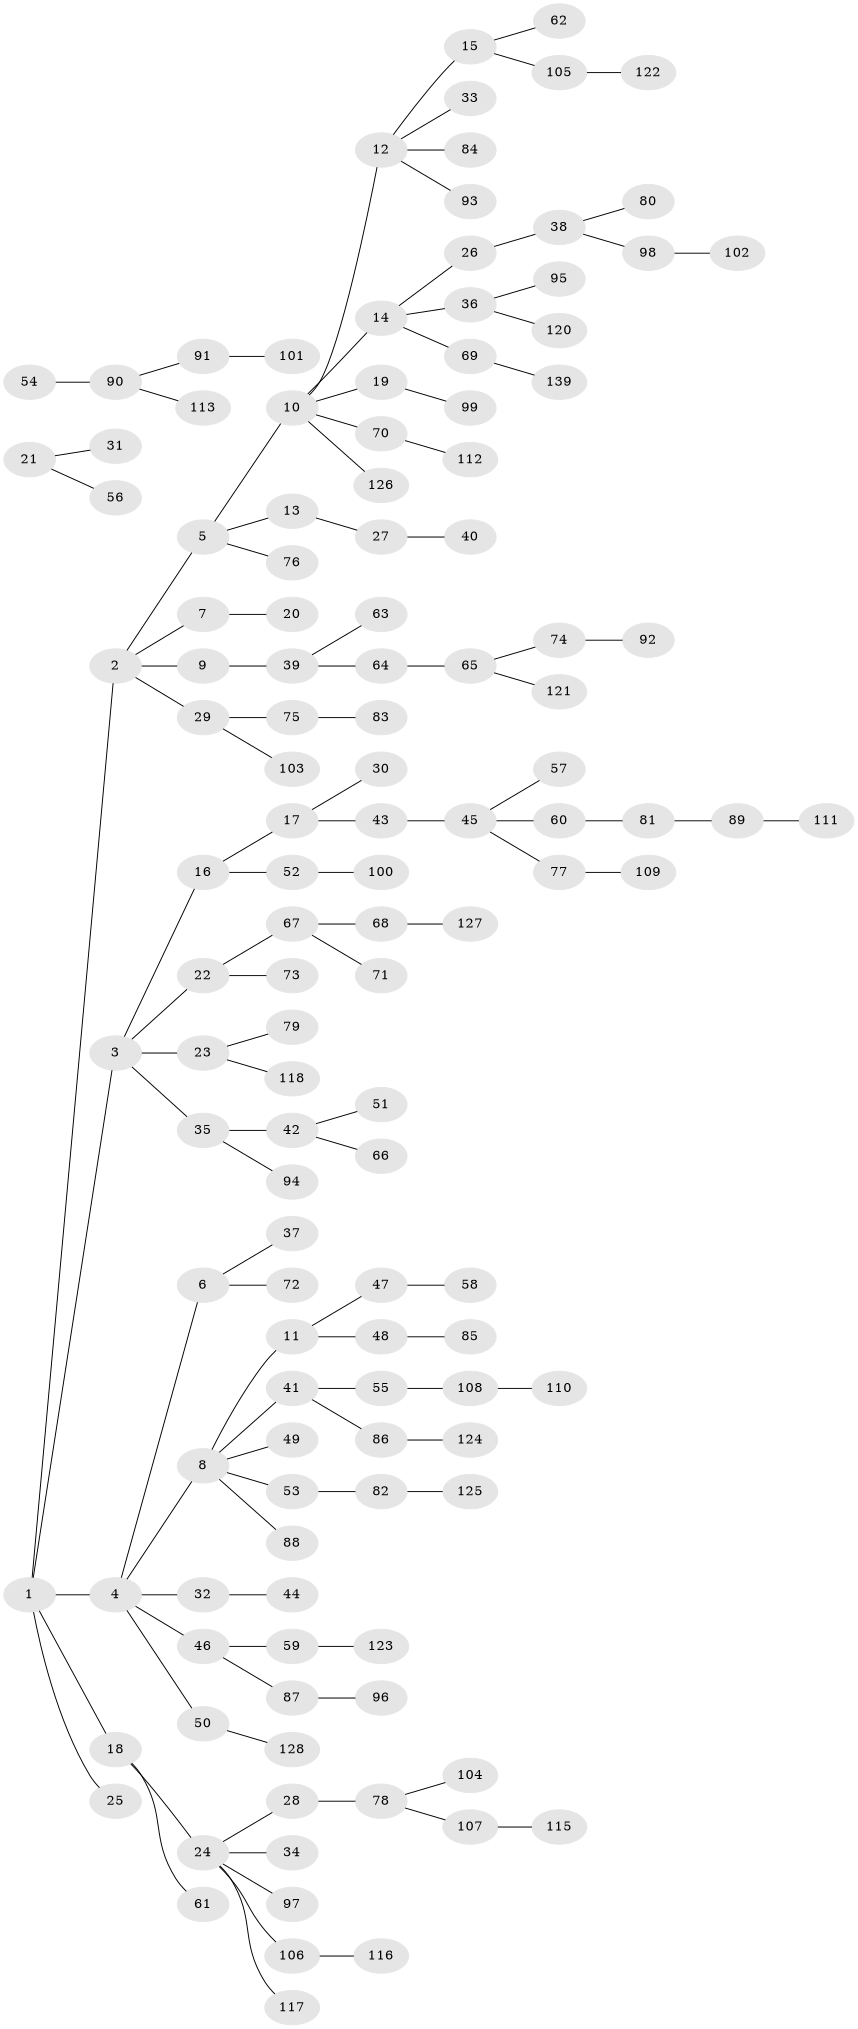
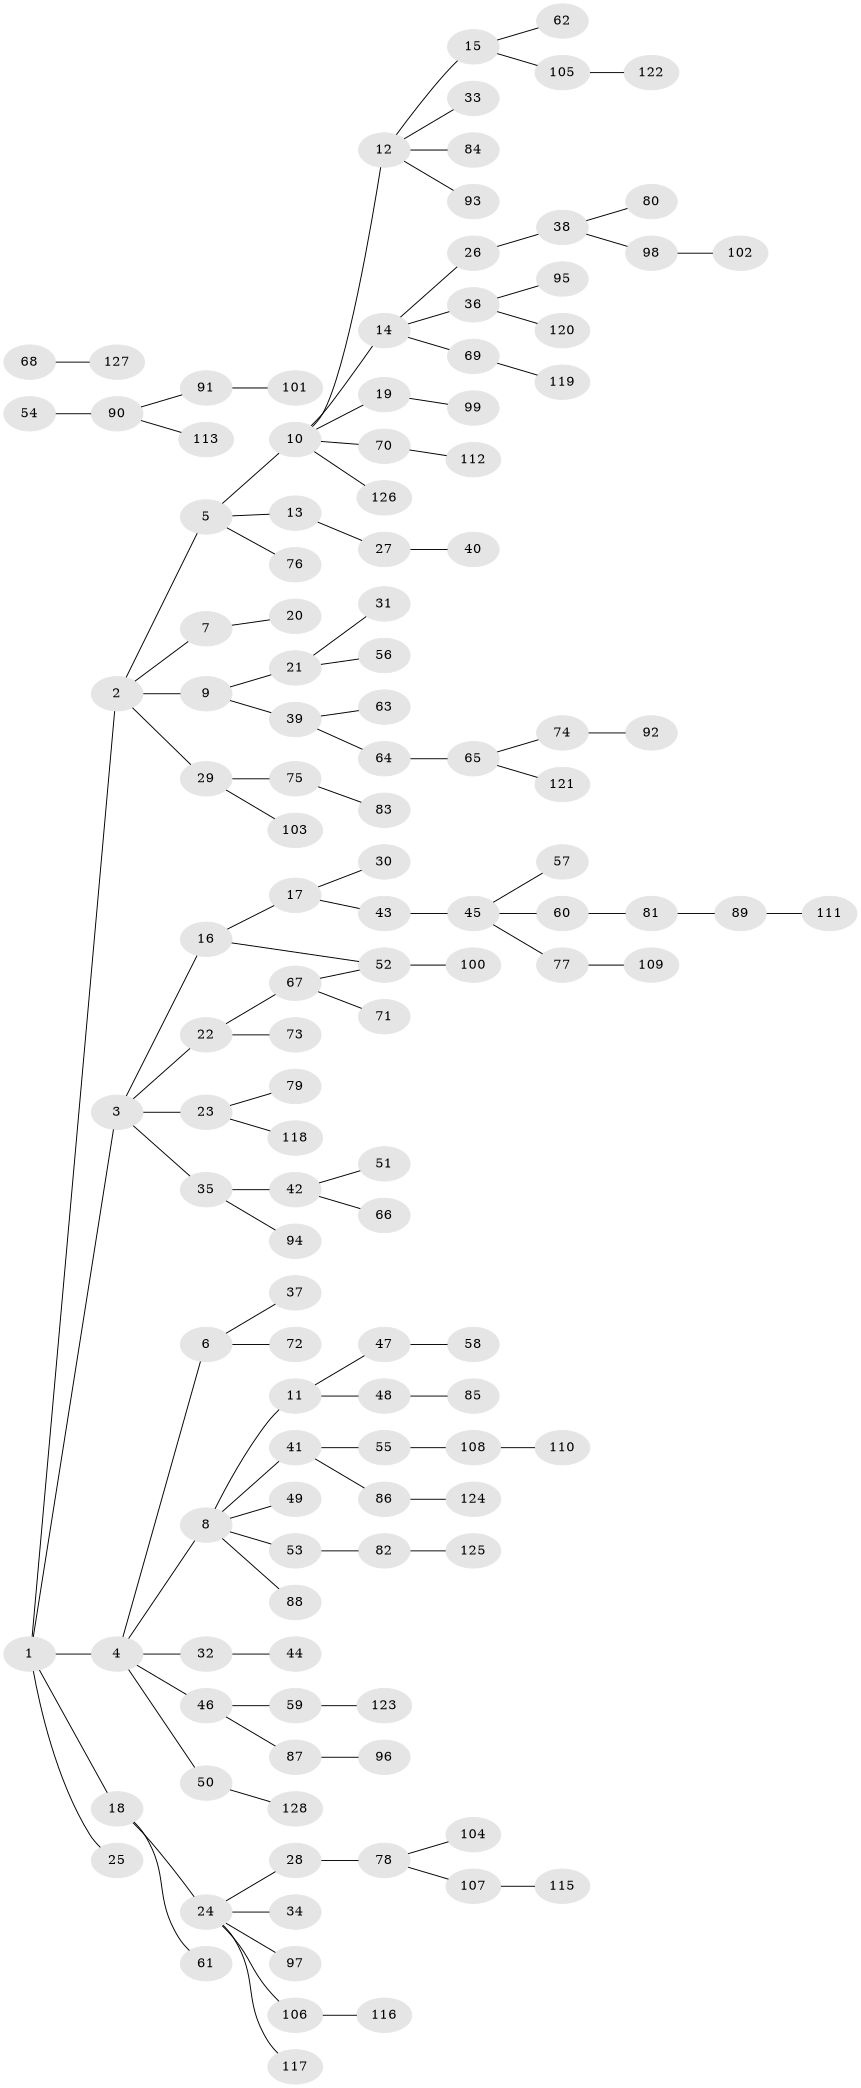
(559, 382) -> (562, 382)
none -> (251, 681)
(337, 924) -> (340, 974)
